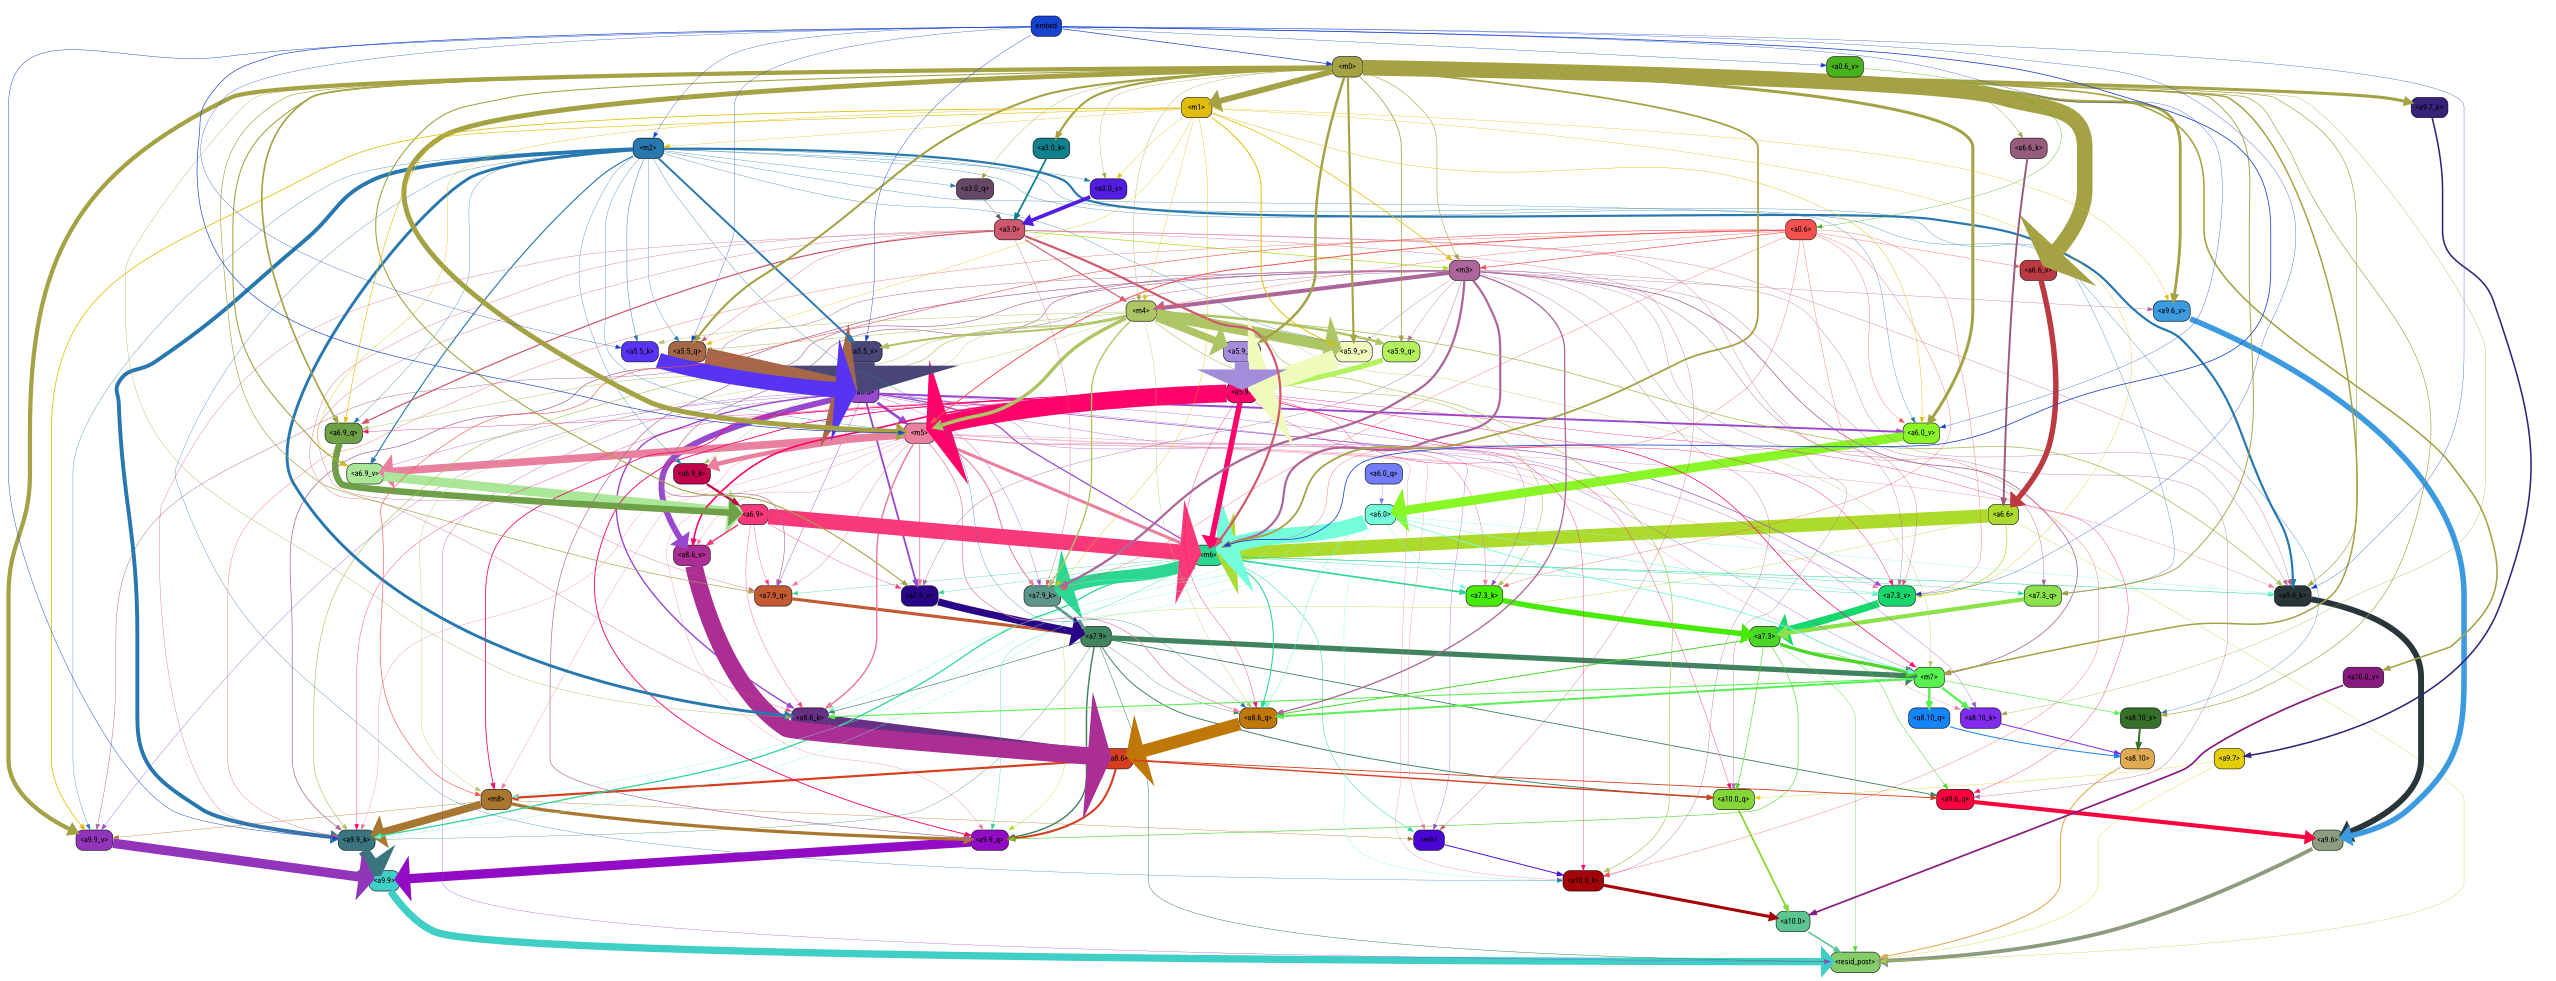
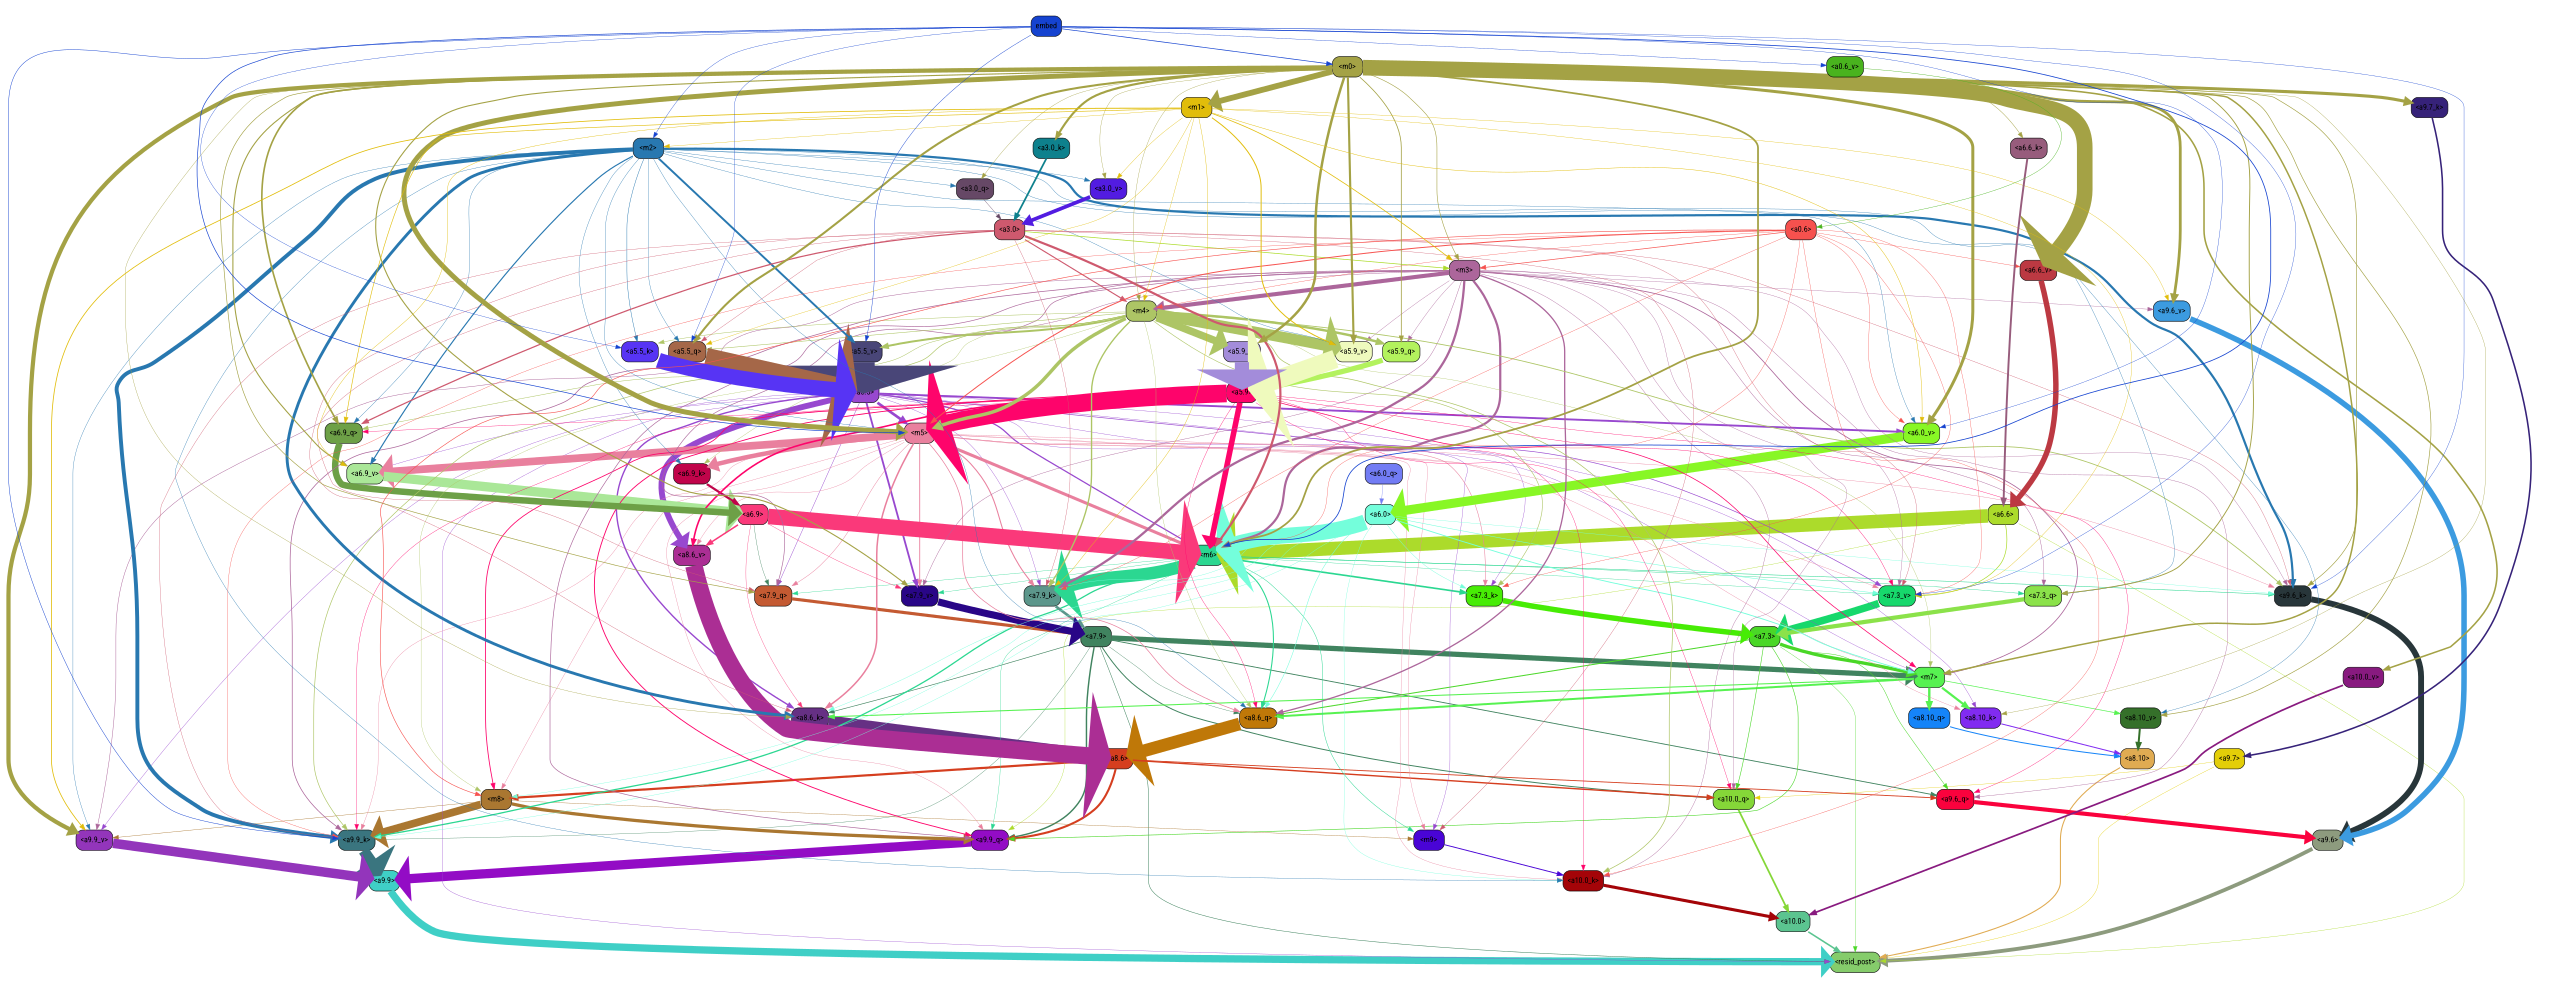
(758, 553) -> (758, 553)
